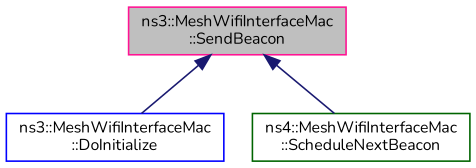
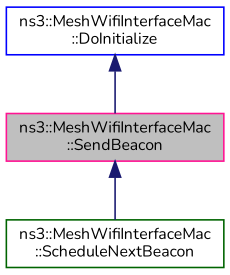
(170, 89) -> (115, 92)
(361, 137) -> (115, 244)
